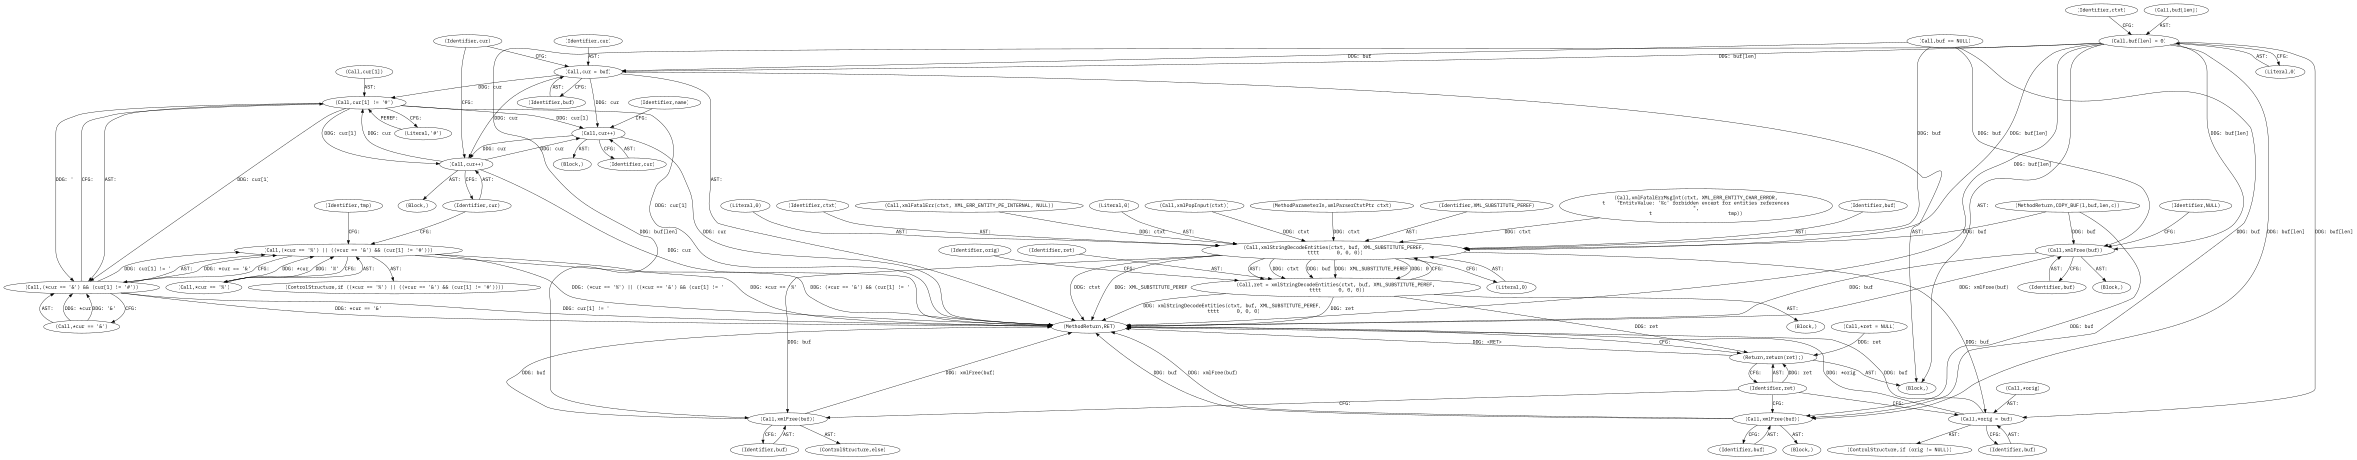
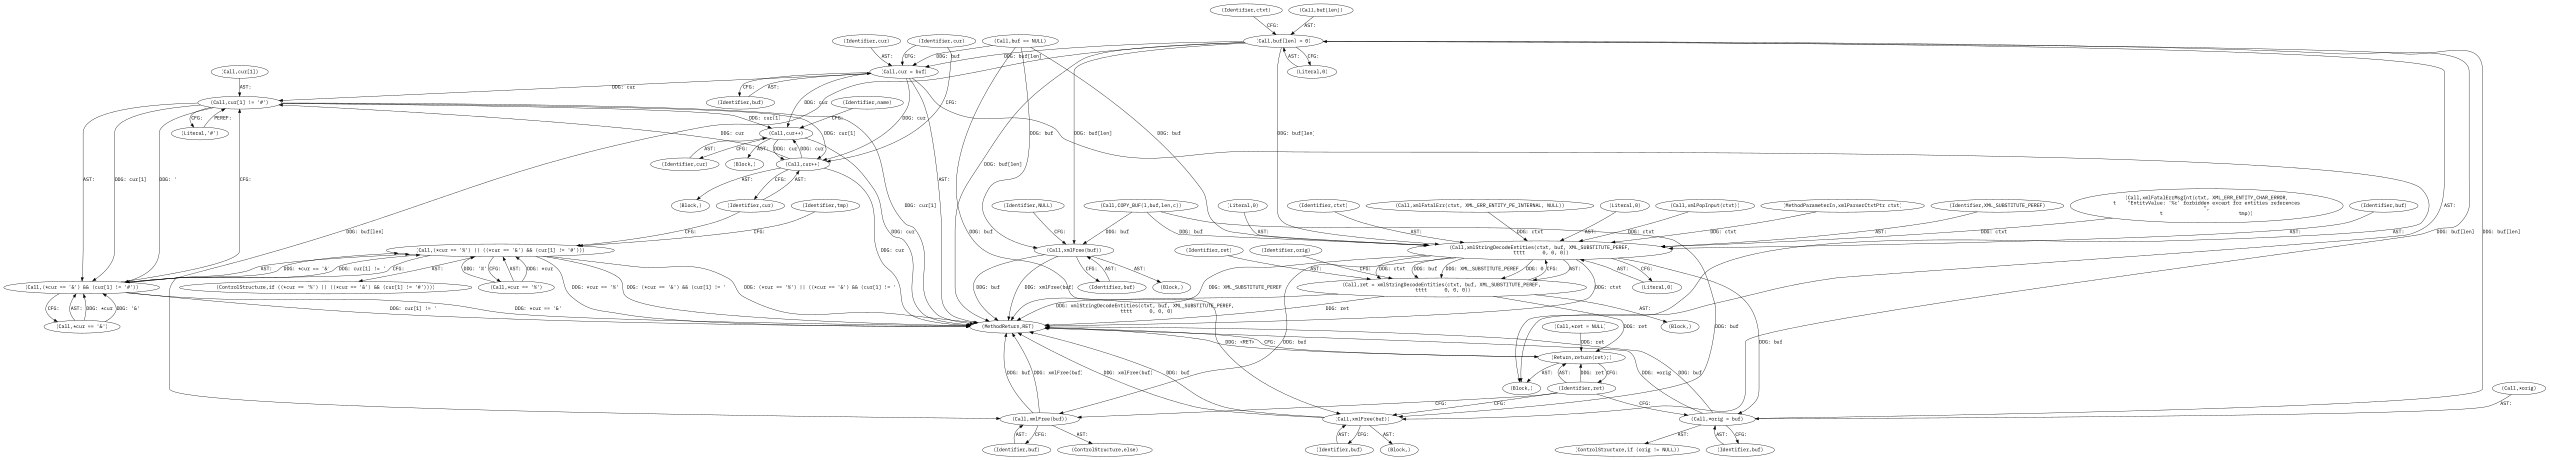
(2068, 206) -> (1141, 206)
(2315, 302) -> (2482, 66)
